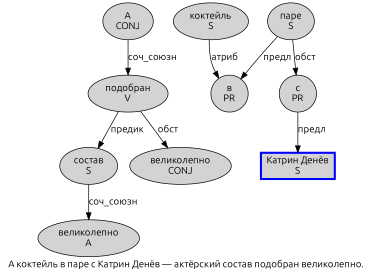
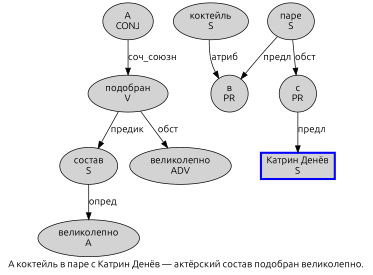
(181, 166) -> (181, 166)
(113, 202) -> (103, 202)
